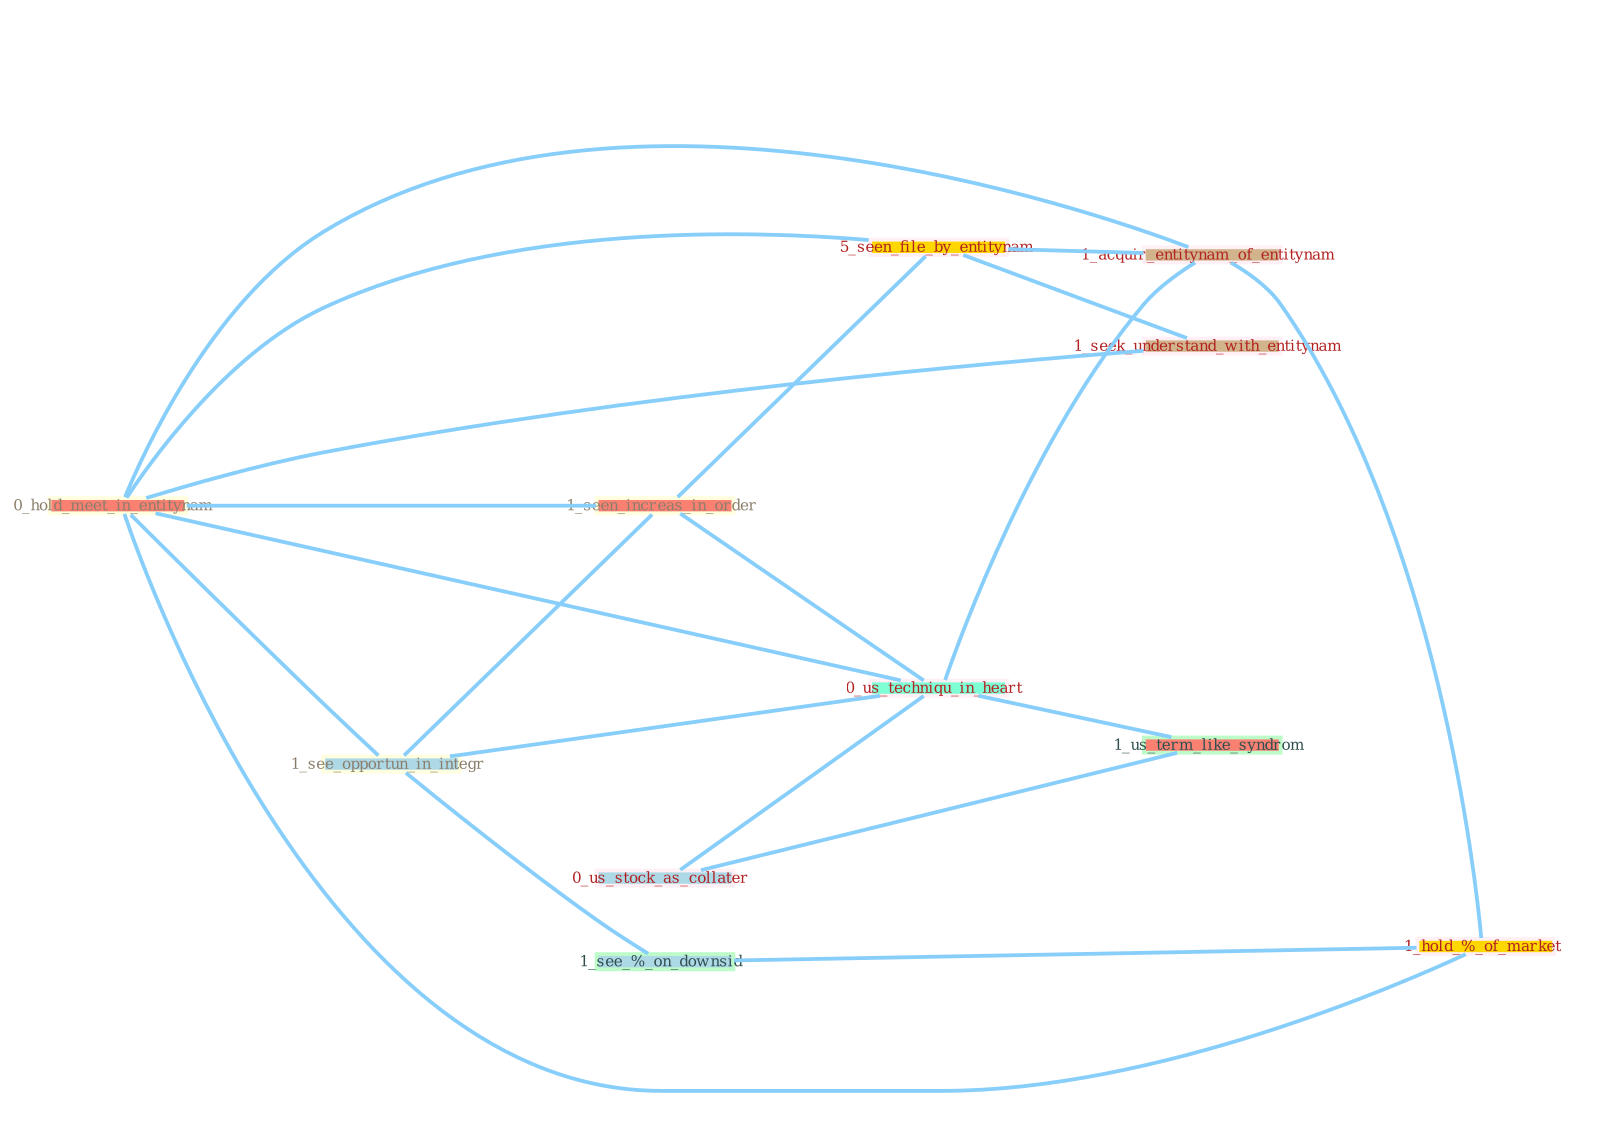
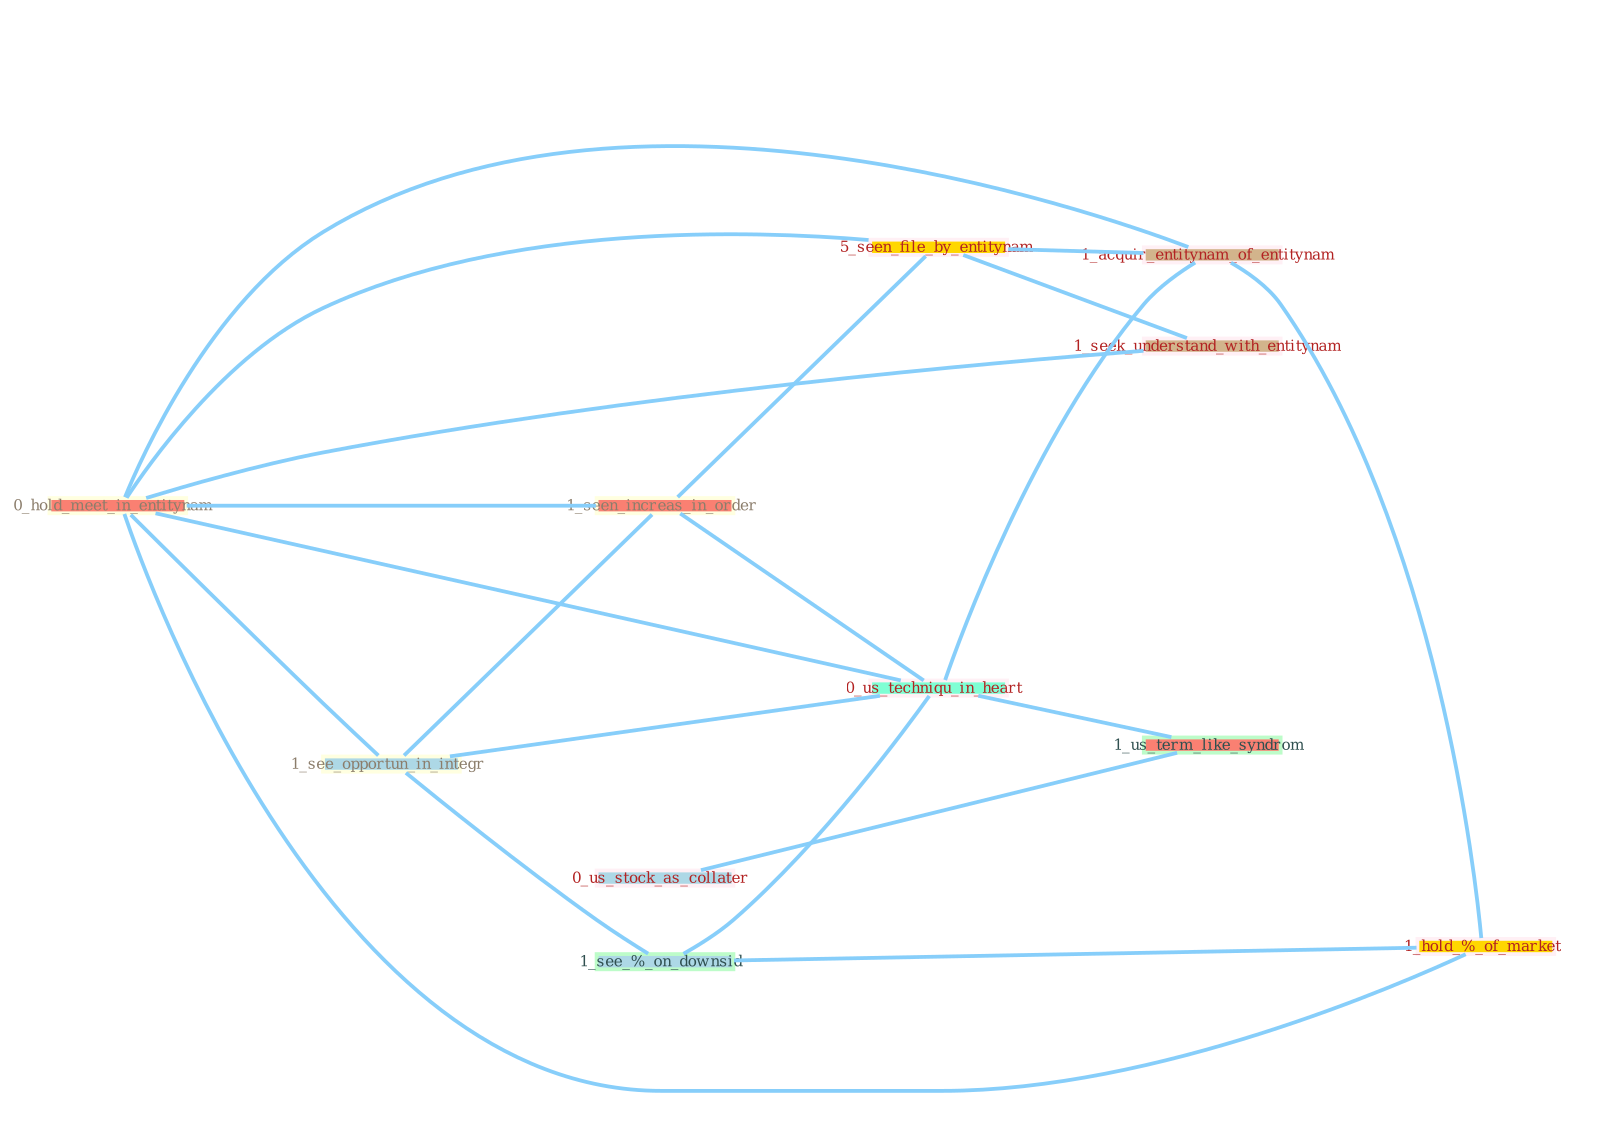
(802, 783) -> (841, 809)
